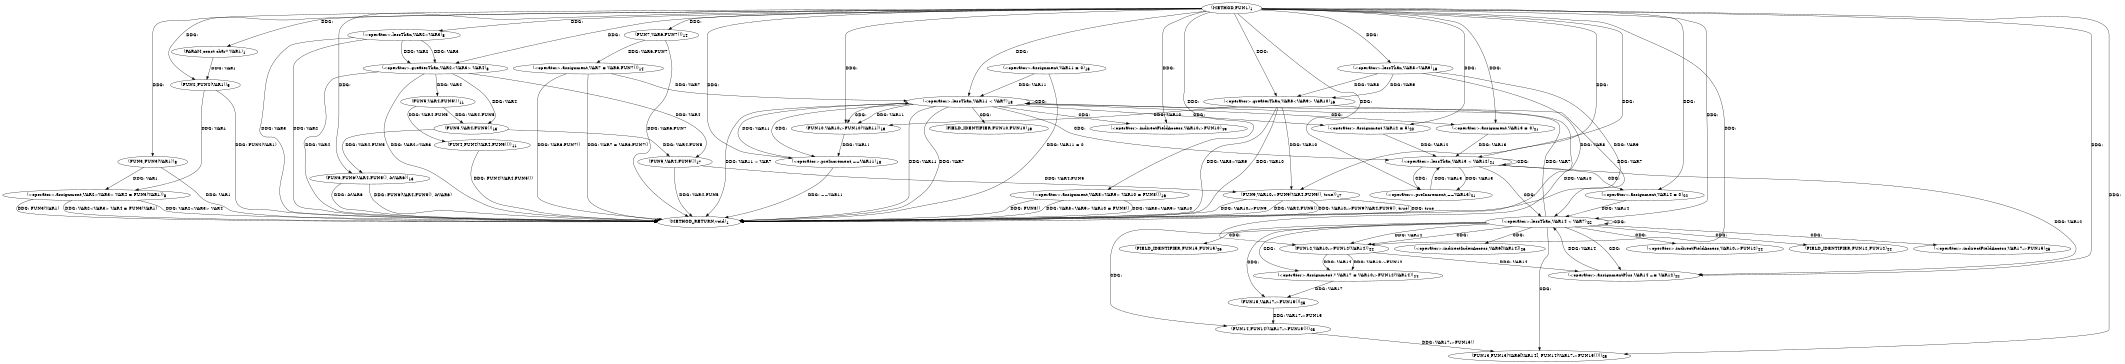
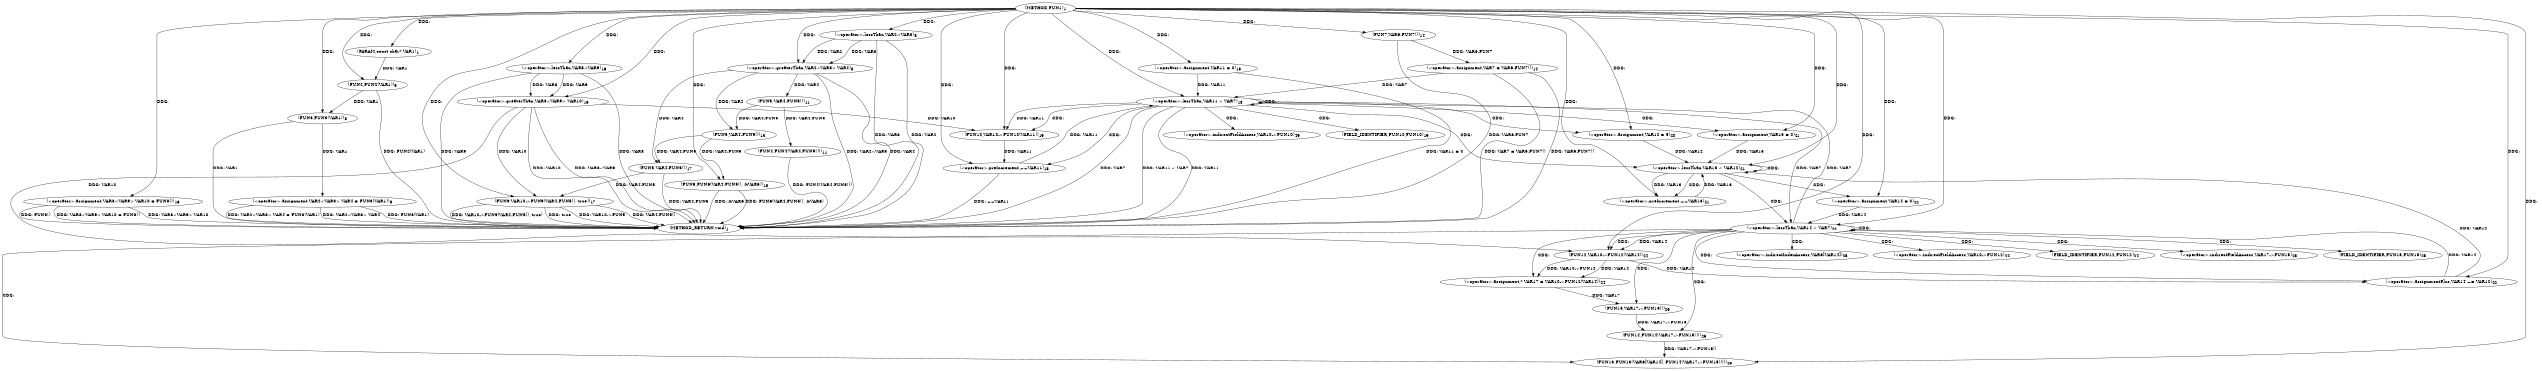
(1163, 51) -> (1134, 28)
(201, 162) -> (347, 100)
(1984, 200) -> (2140, 179)
